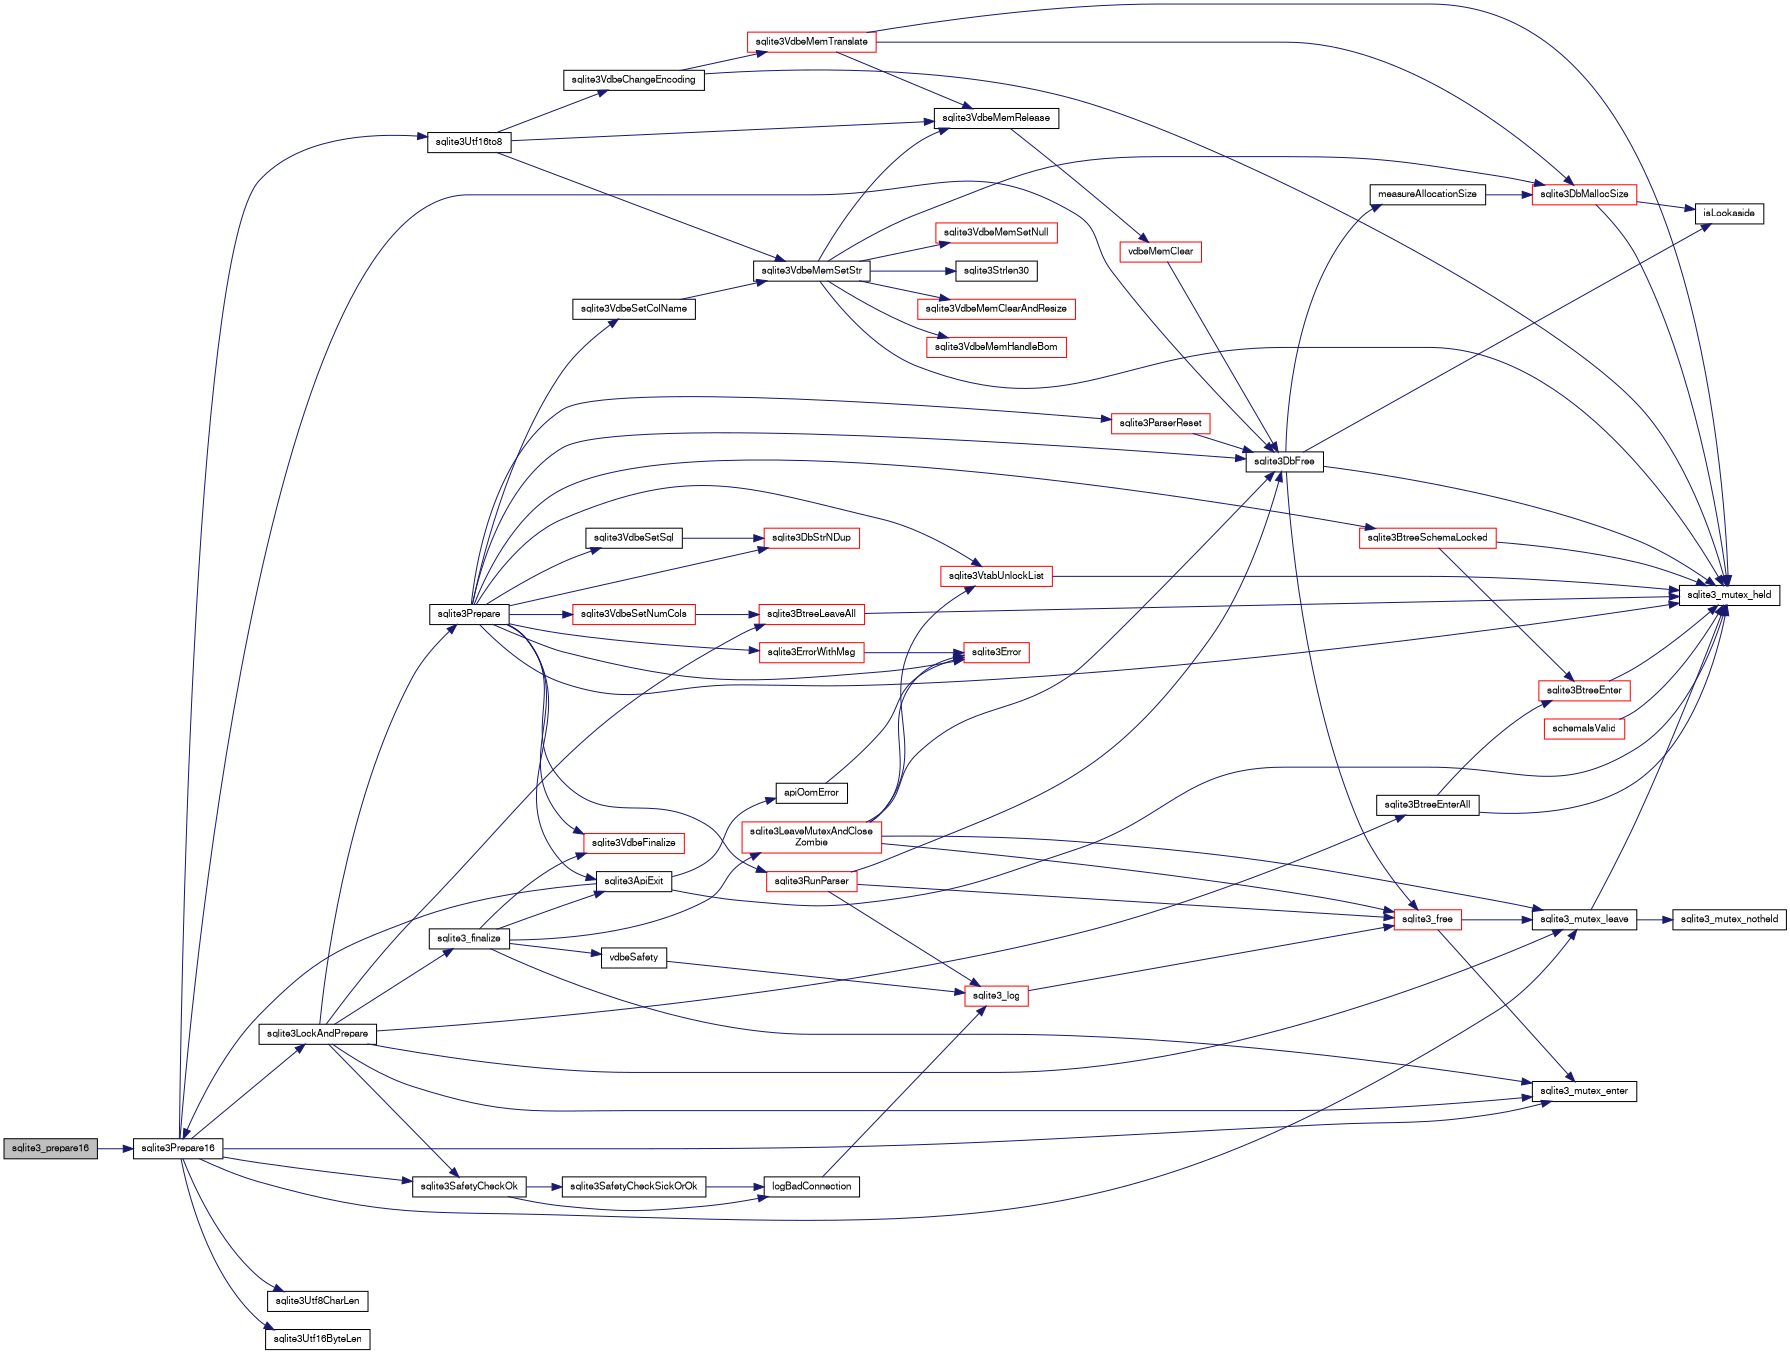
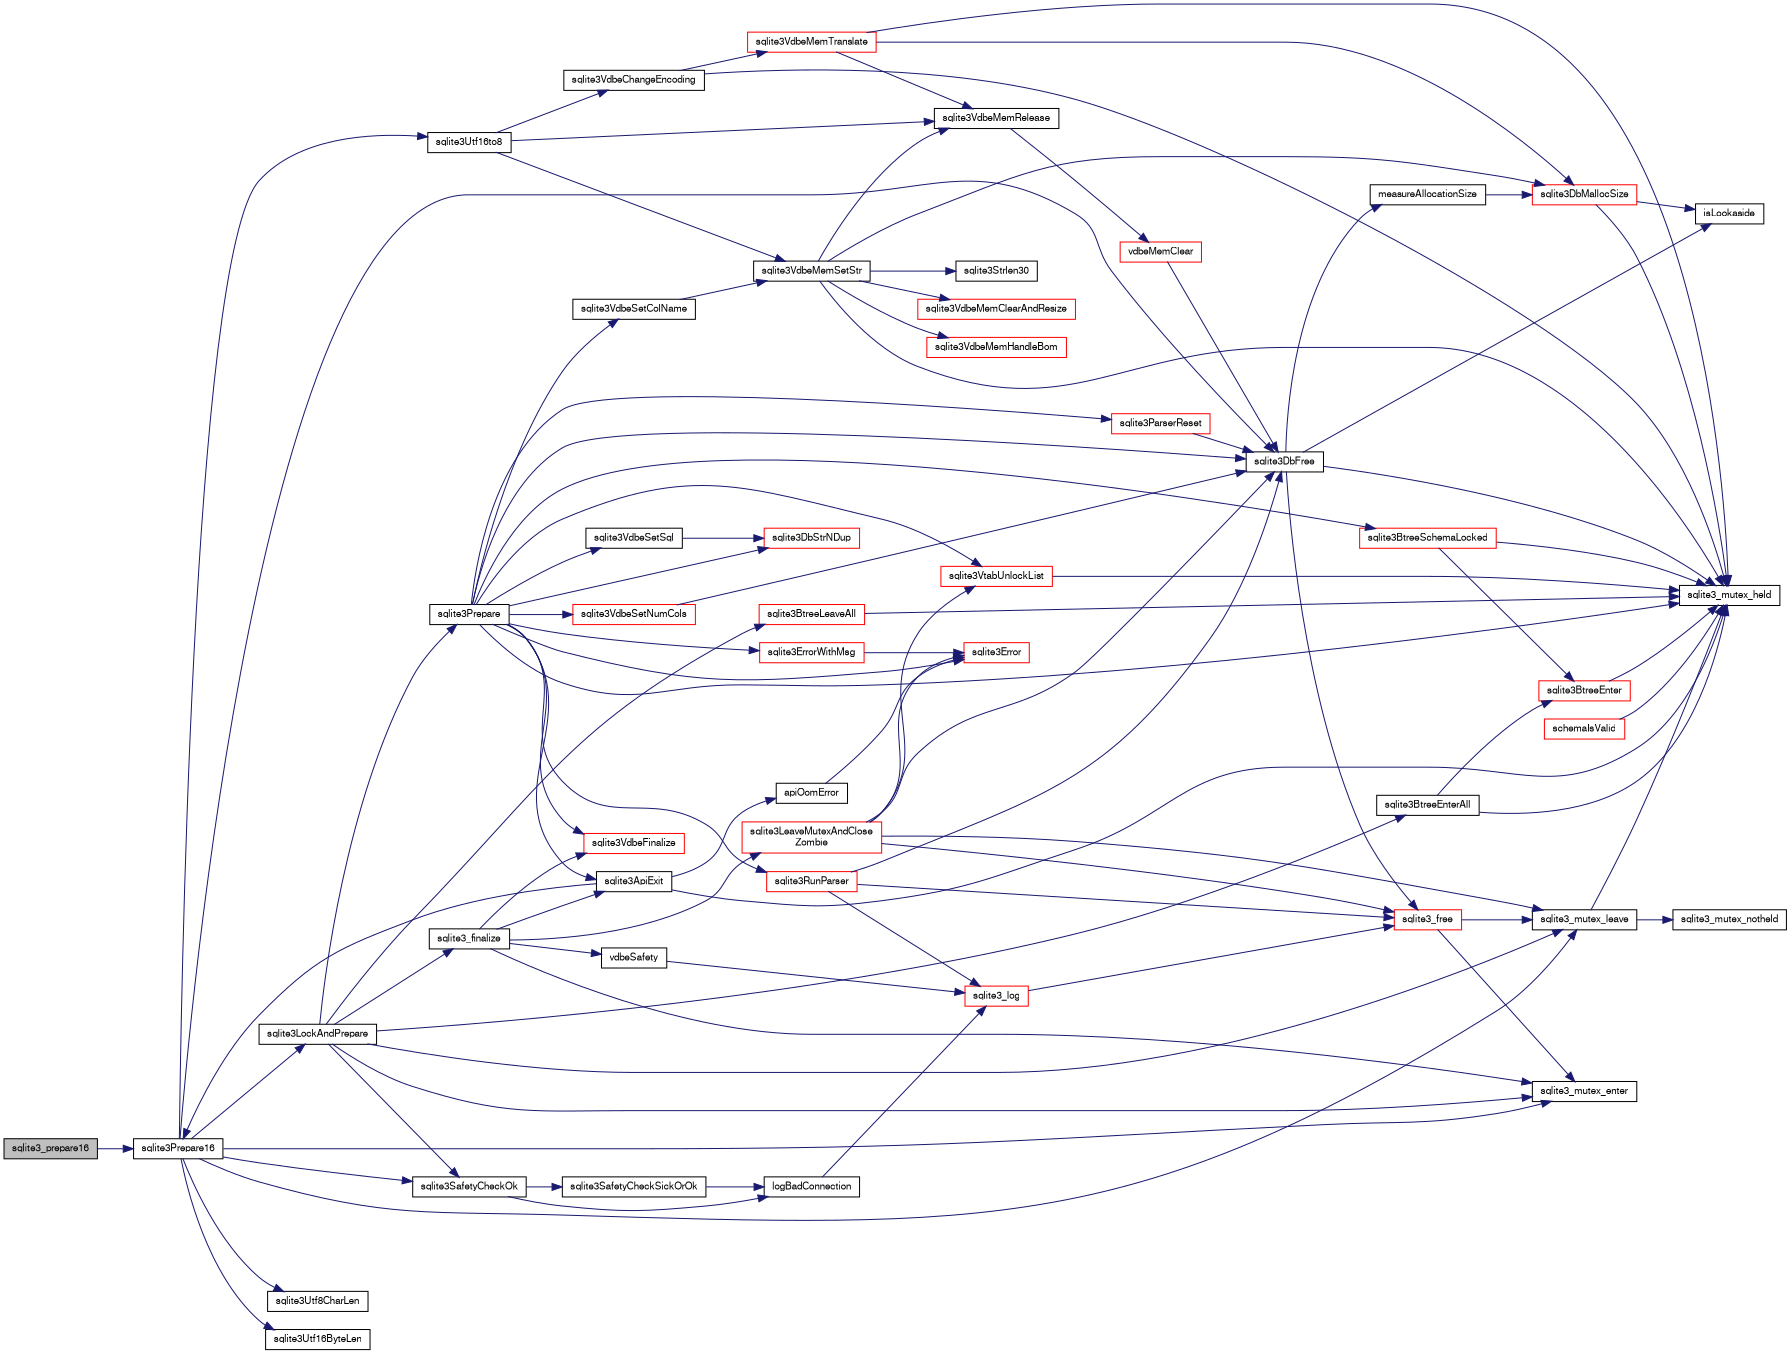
(997, 233) -> none
(722, 615) -> (956, 540)
